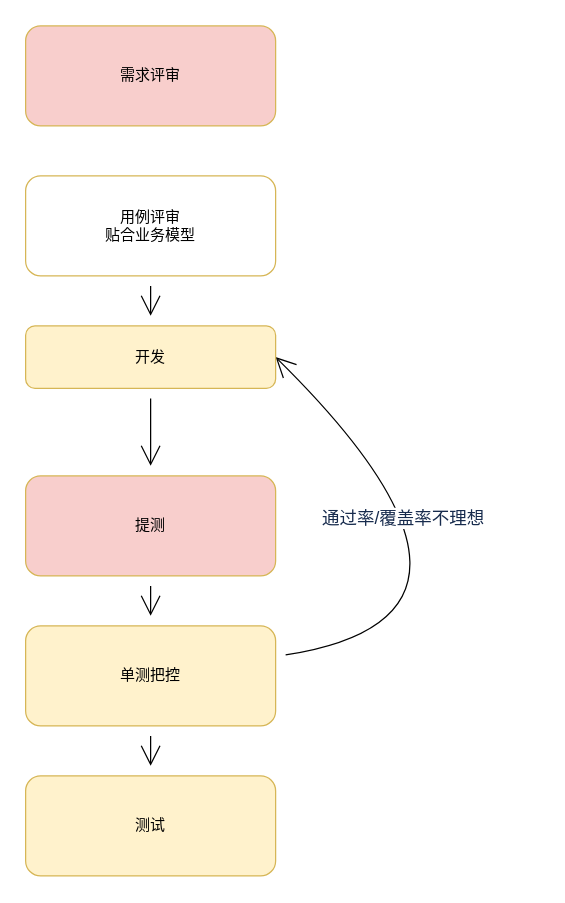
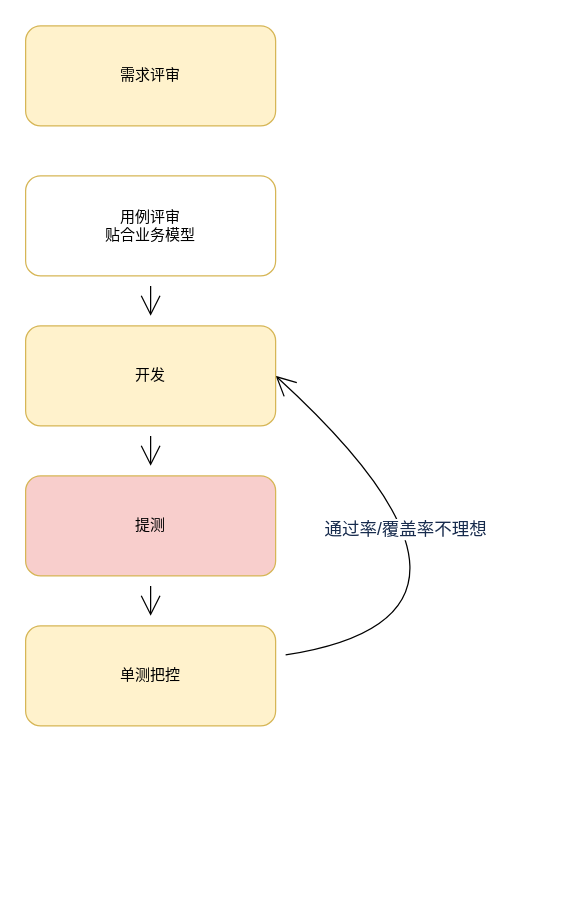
(151, 76) -> (151, 76)
(151, 357) -> (151, 376)
(151, 750) -> none
(151, 826) -> none
